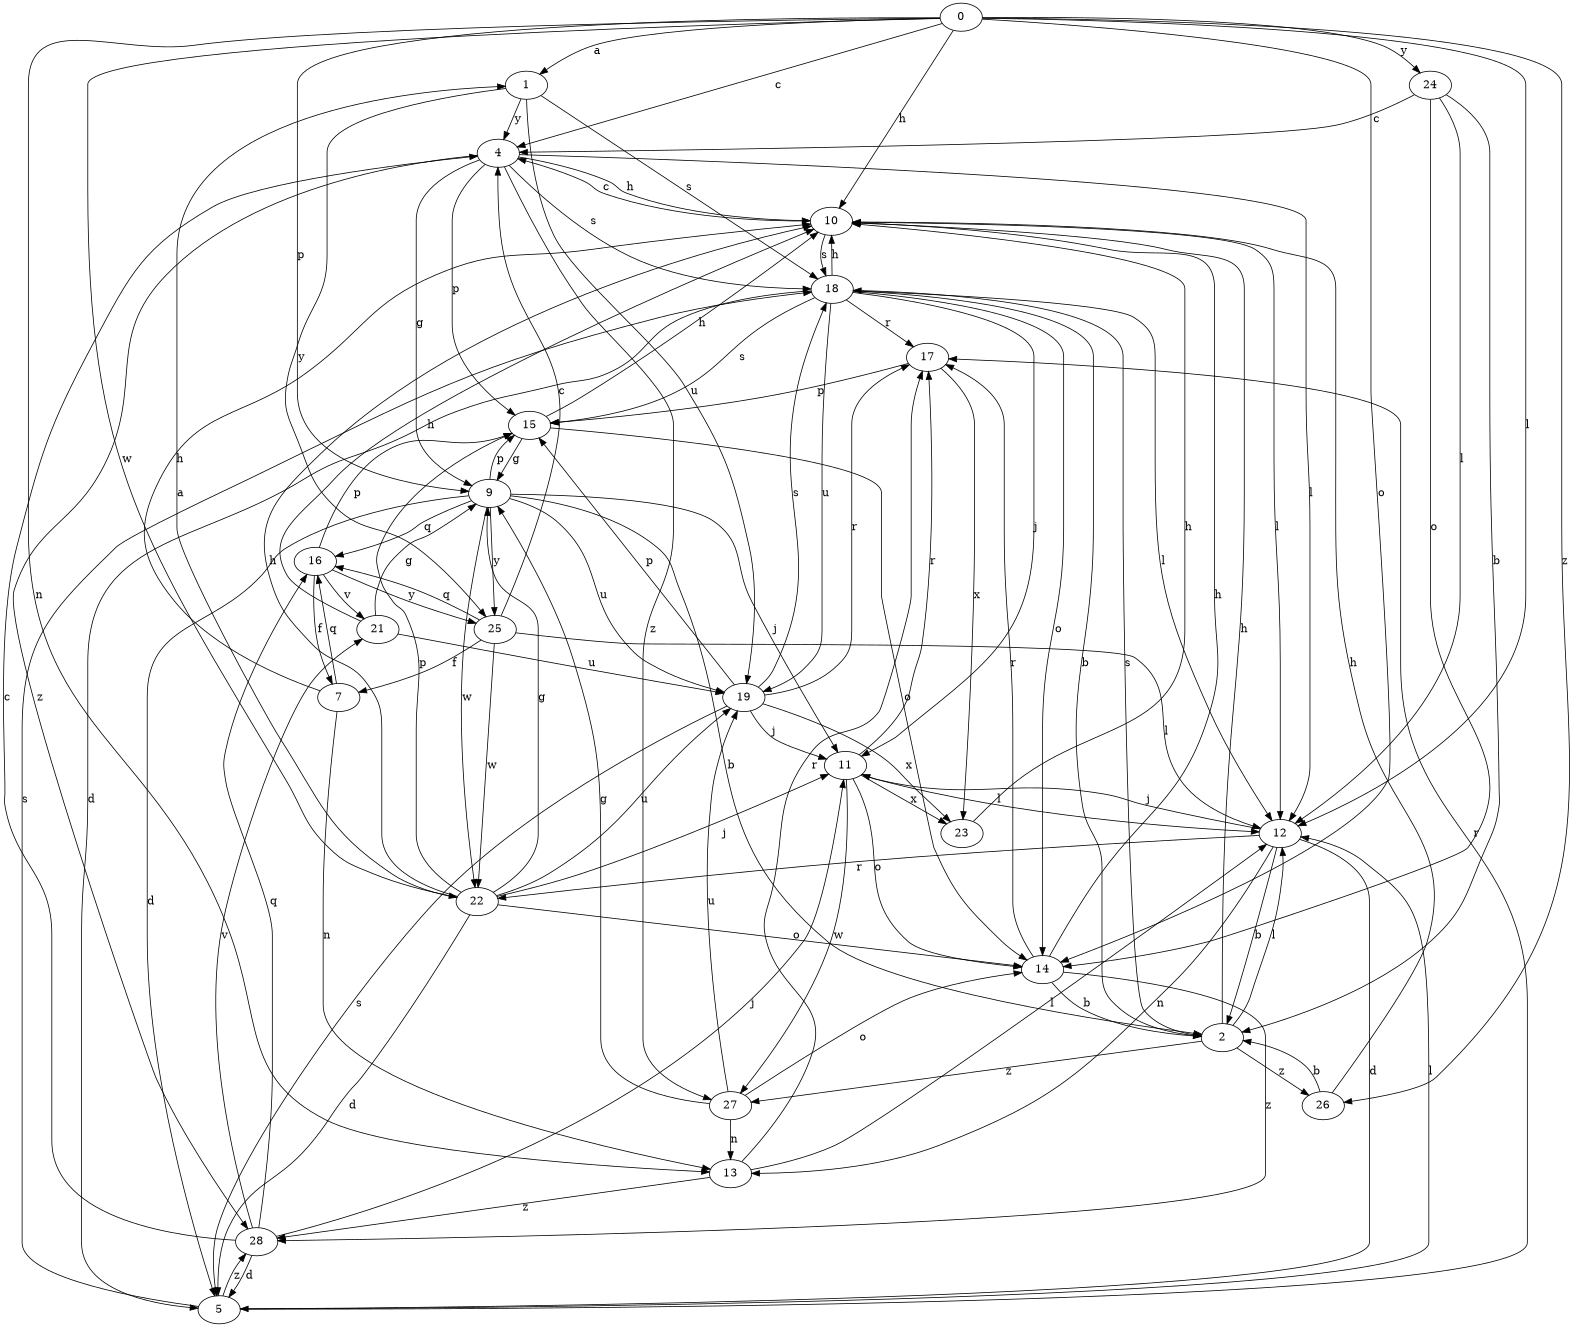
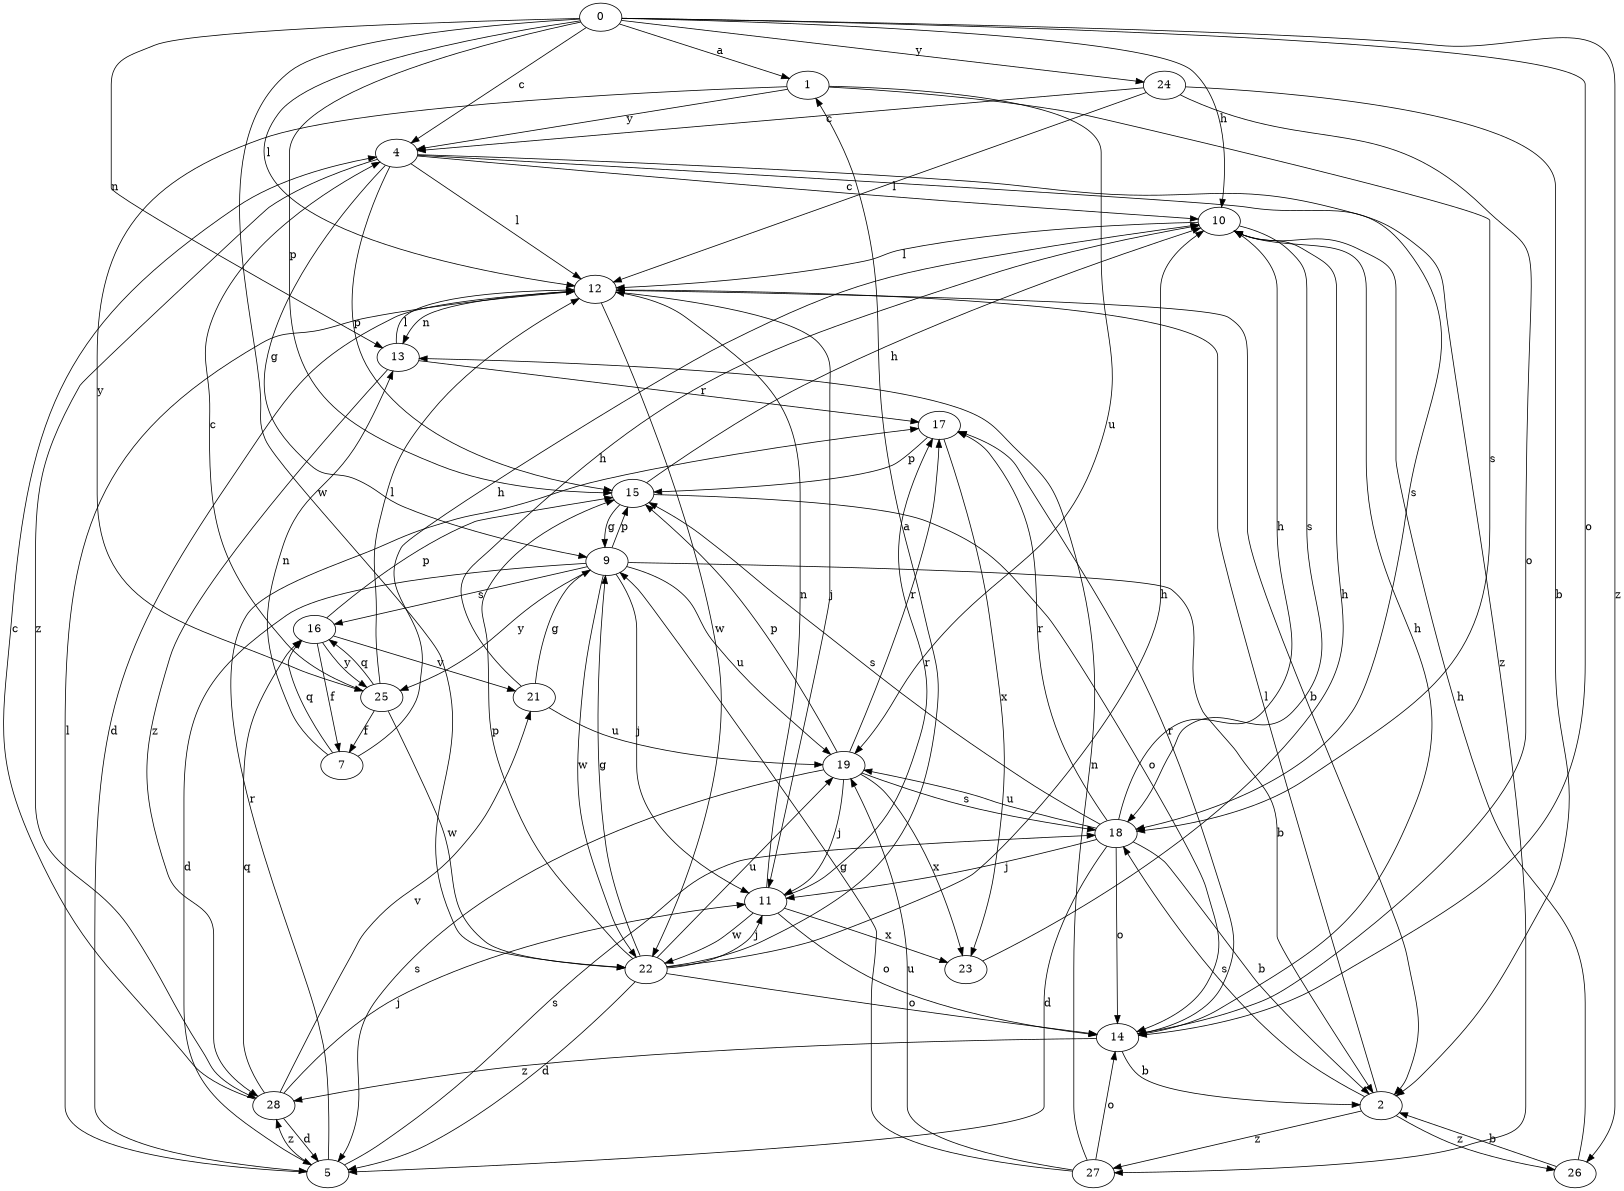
(357, 53) -> (290, 265)
(630, 187) -> (849, 187)
(657, 207) -> none
(1155, 432) -> none
(1244, 454) -> none
(428, 527) -> (481, 595)
(999, 800) -> (804, 595)
(859, 868) -> (720, 629)
(832, 936) -> (716, 942)
